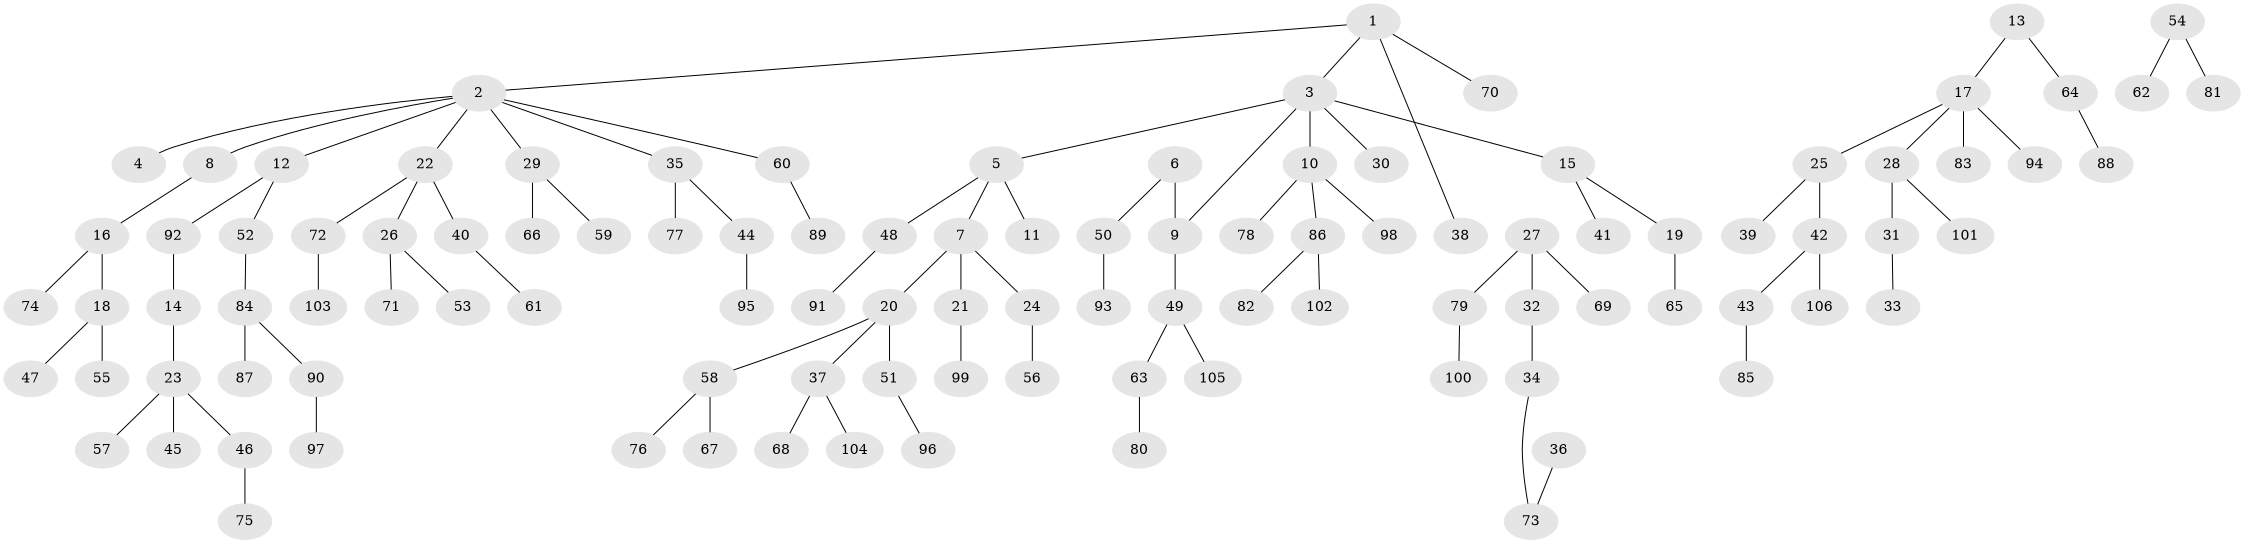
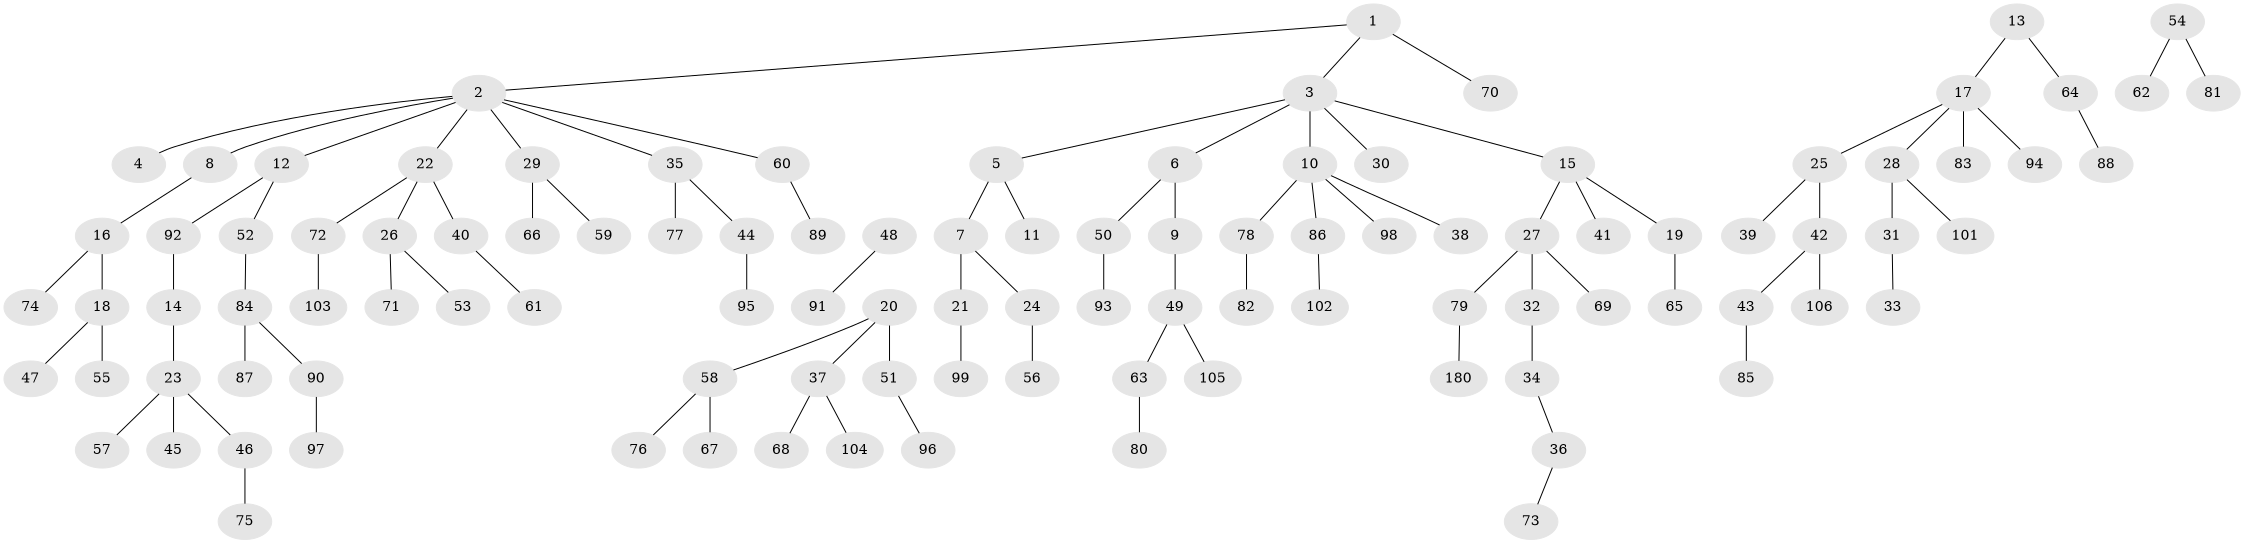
(1419, 133) -> (1385, 200)
(1243, 165) -> (1243, 129)
(943, 200) -> none
none -> (1550, 200)
(925, 272) -> none
(1282, 272) -> (1247, 272)
(1459, 379) -> (1459, 379)
(1522, 450) -> (1545, 414)
